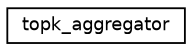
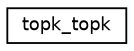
(96, 26) -> (67, 26)
